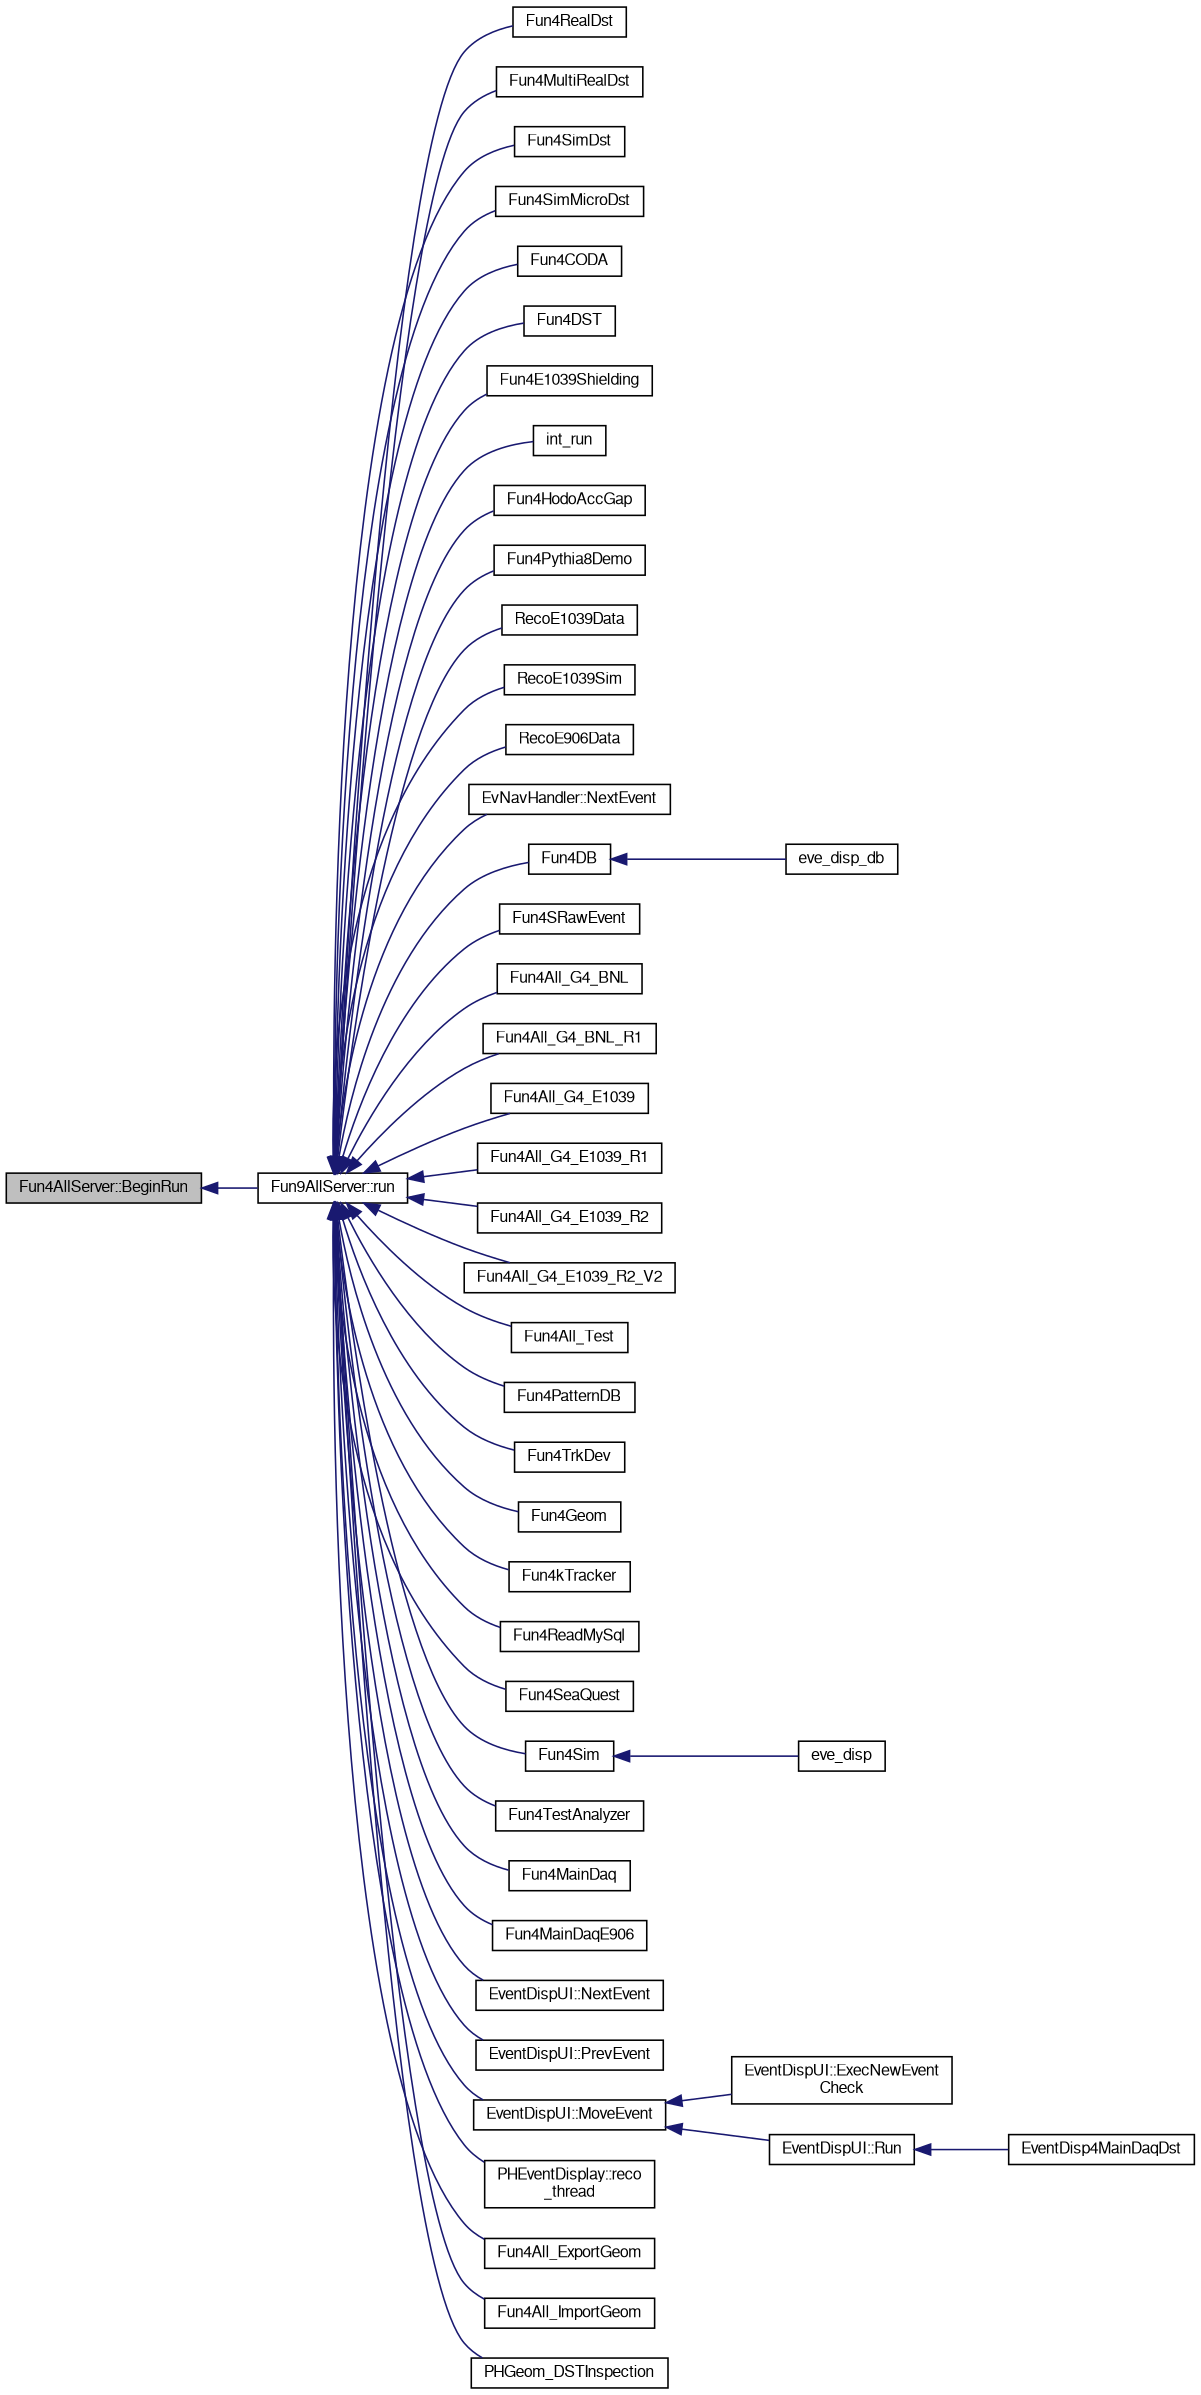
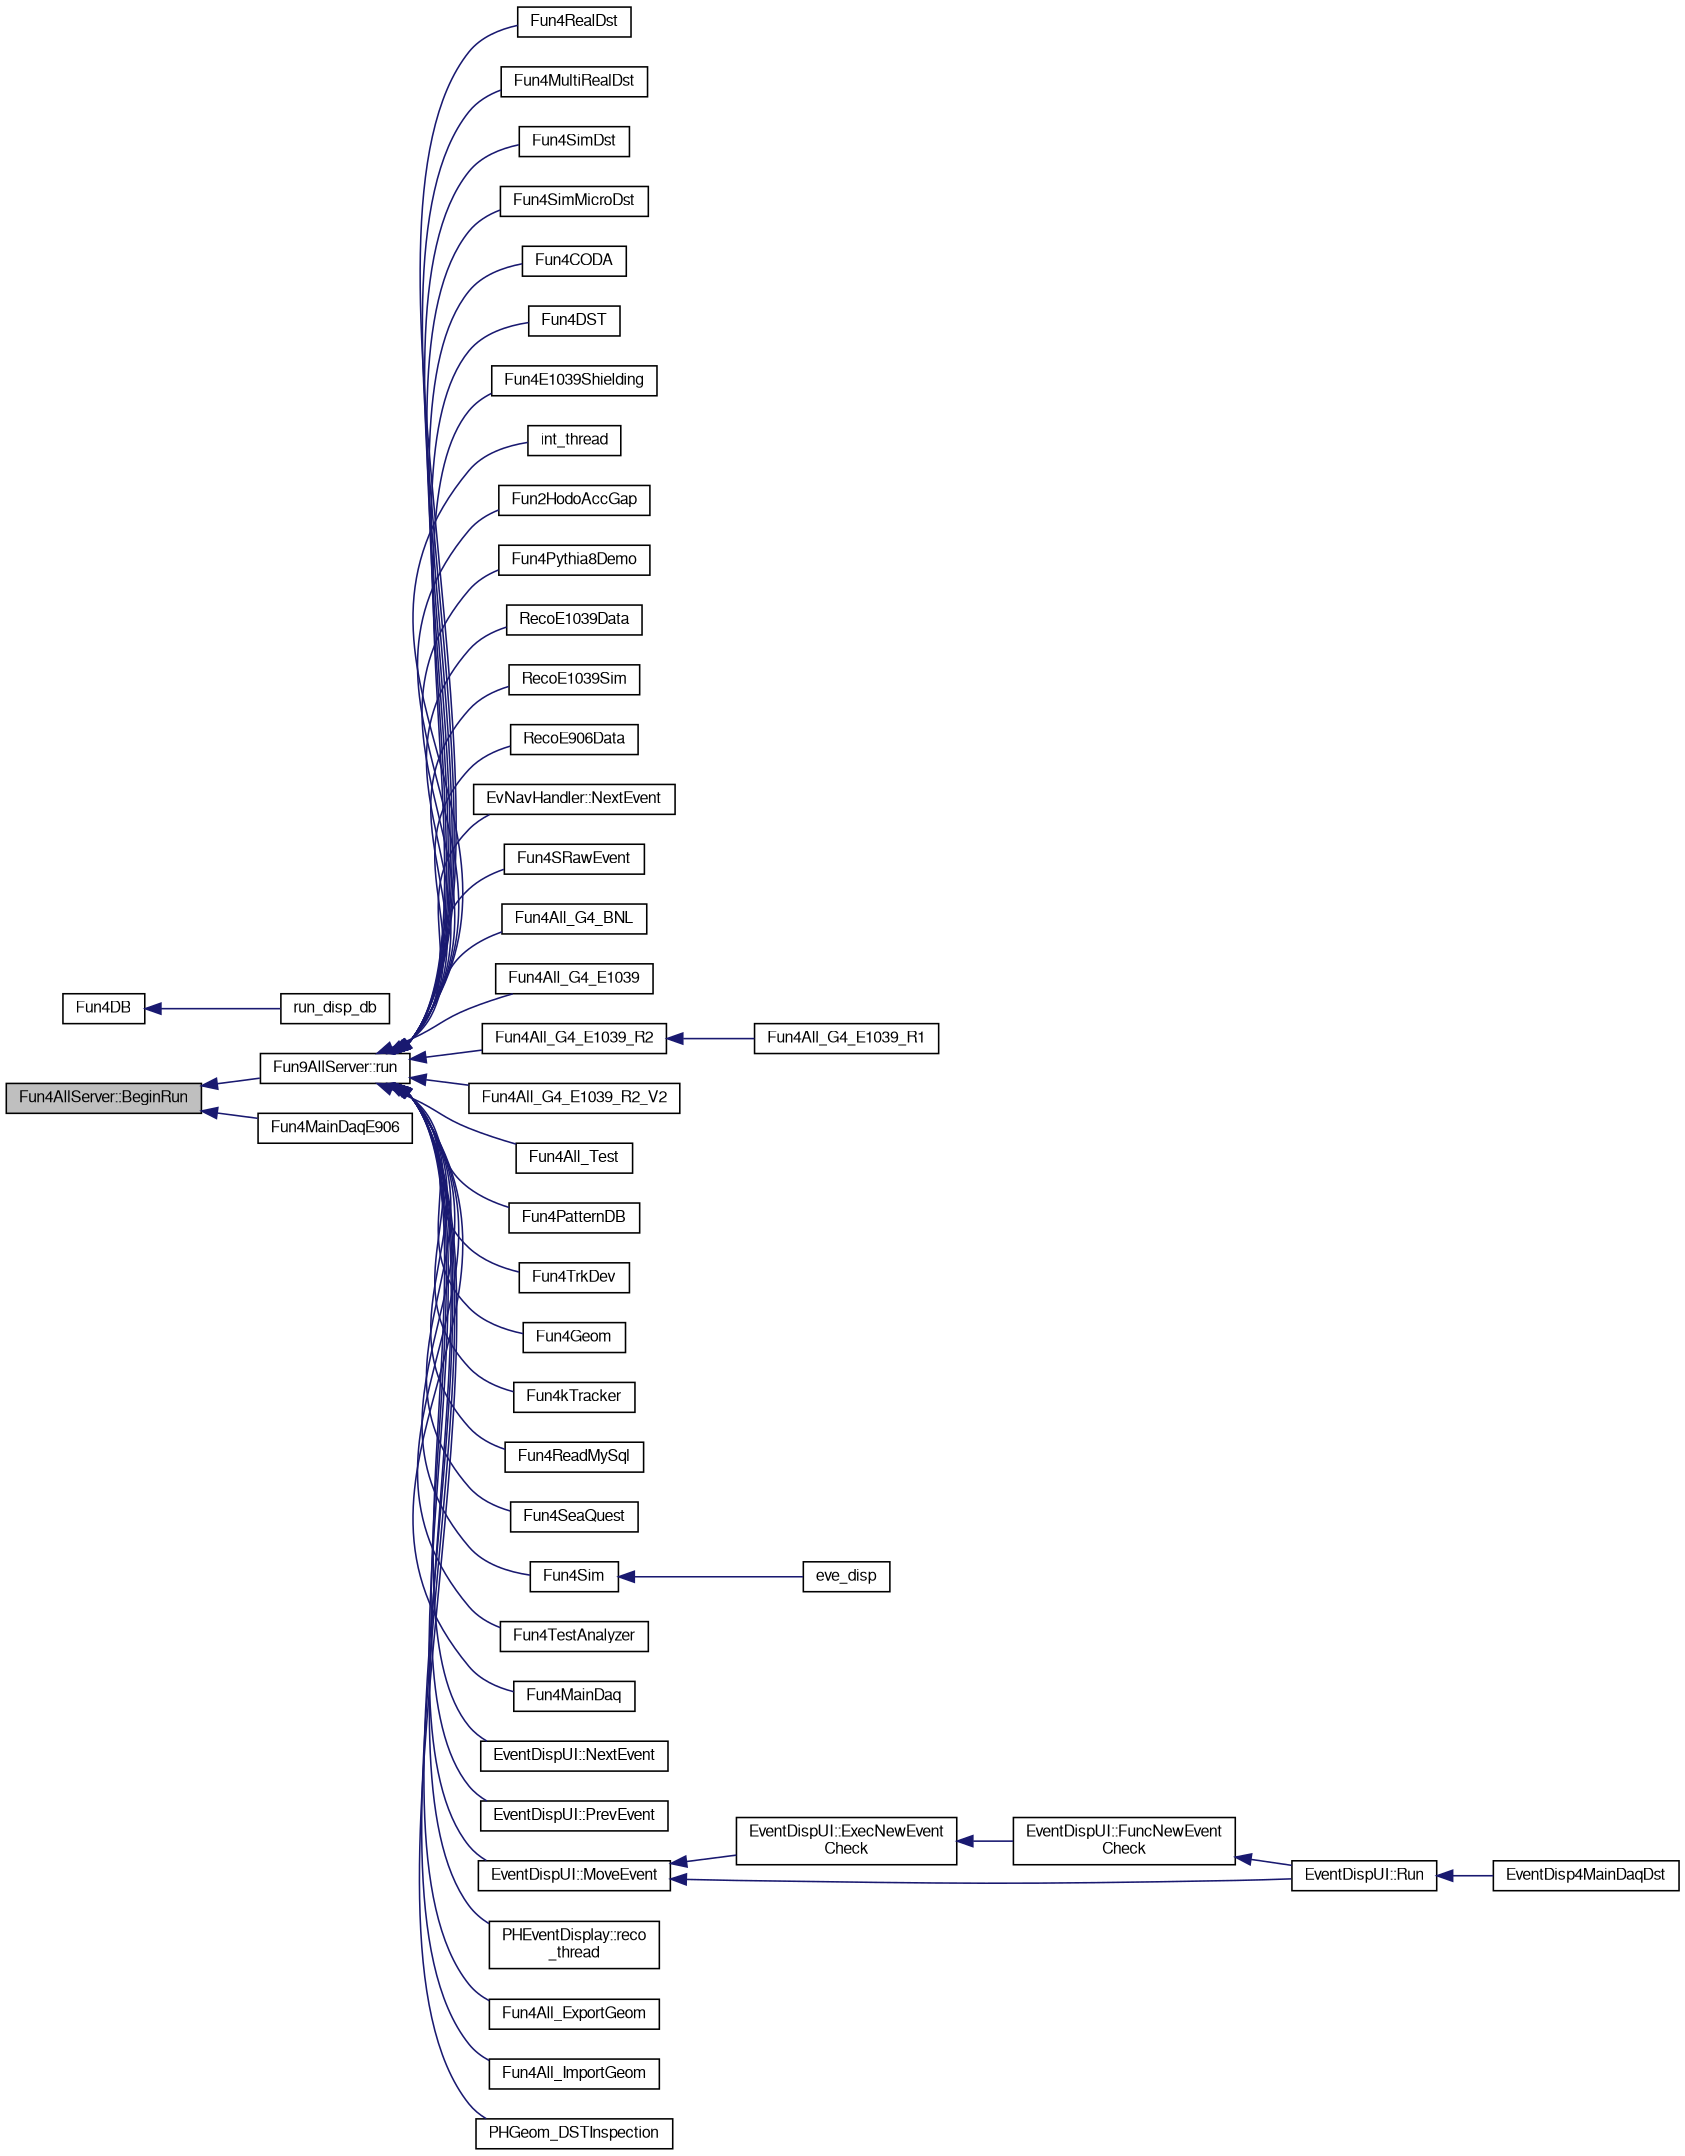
(570, 441) -> (574, 441)
(570, 500) -> (574, 500)
(842, 859) -> (335, 1009)
(396, 981) -> none
(570, 1039) -> none
(450, 1173) -> (719, 1039)
(385, 1678) -> (238, 1116)
none -> (1124, 1841)
